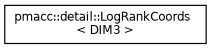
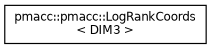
(105, 24) -> (105, 24)
